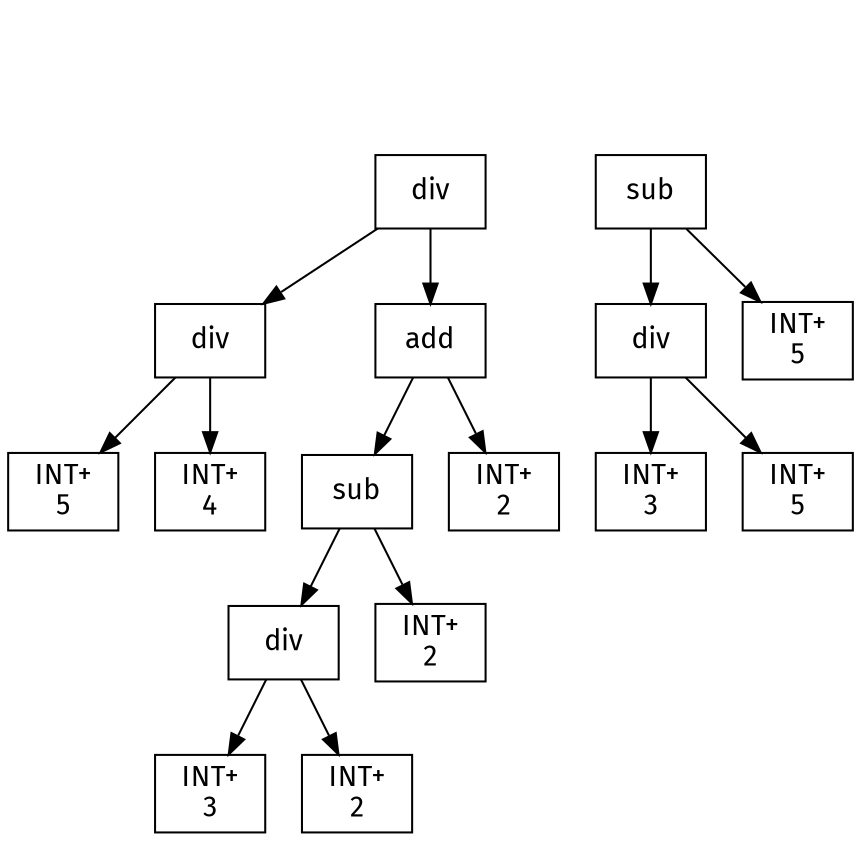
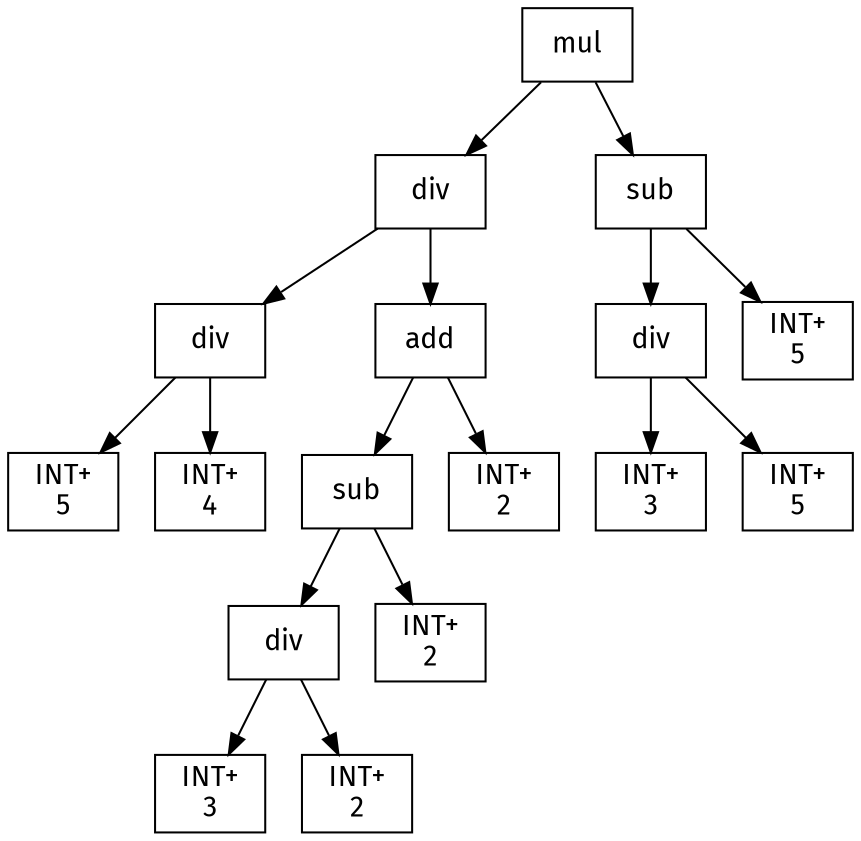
none -> (577, 45)
